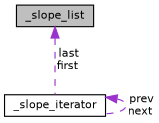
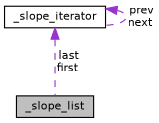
(55, 66) -> (55, 67)
